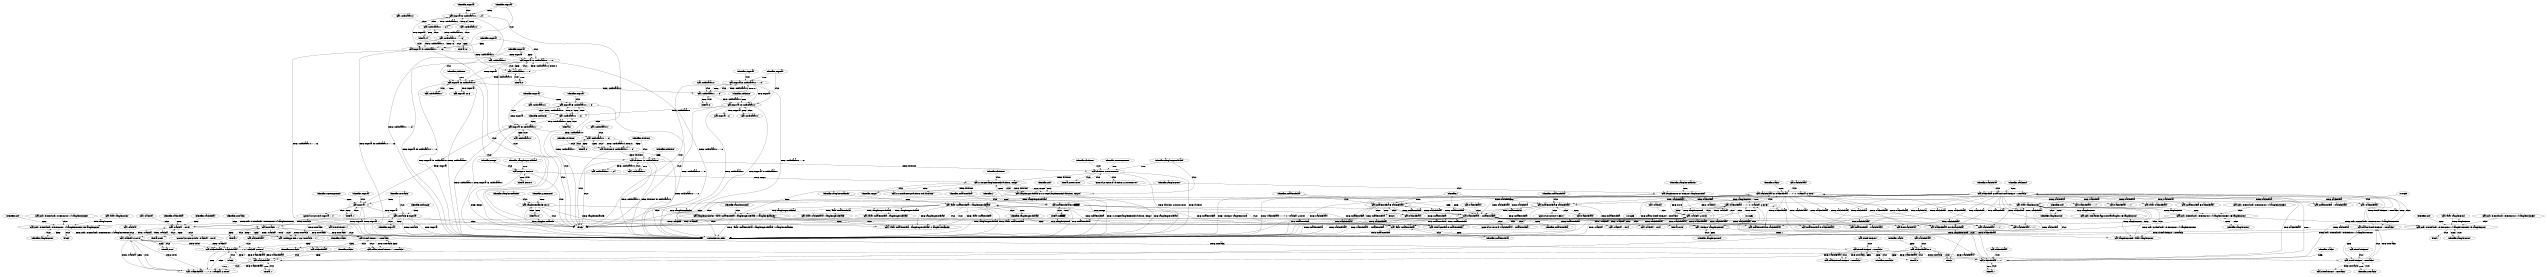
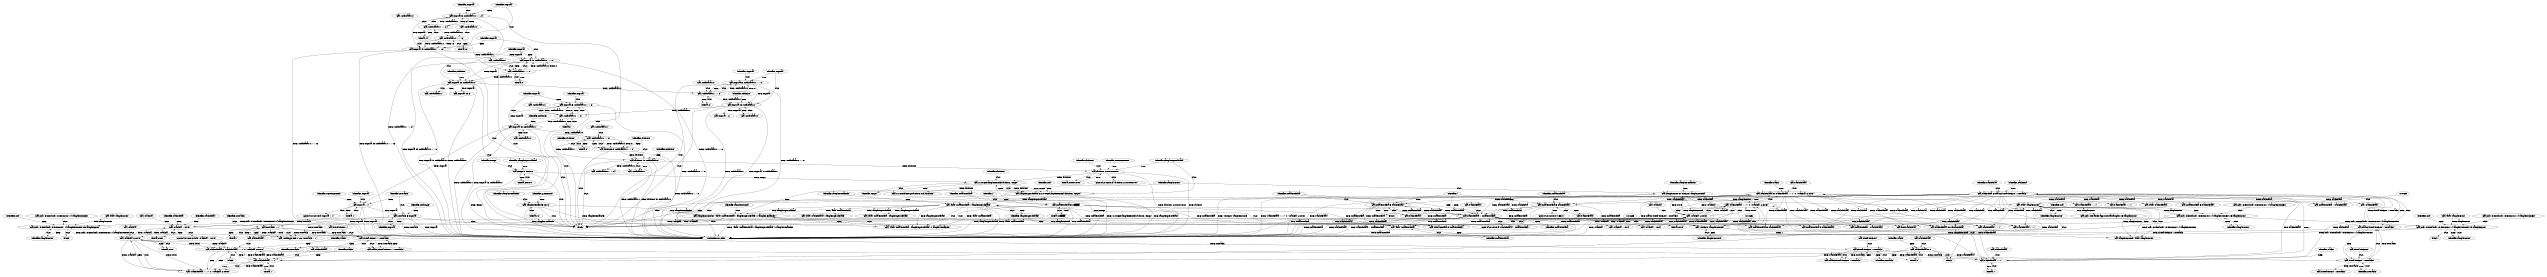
(1098, 177) -> (1098, 177)
(535, 210) -> none
(1448, 220) -> (1468, 222)
